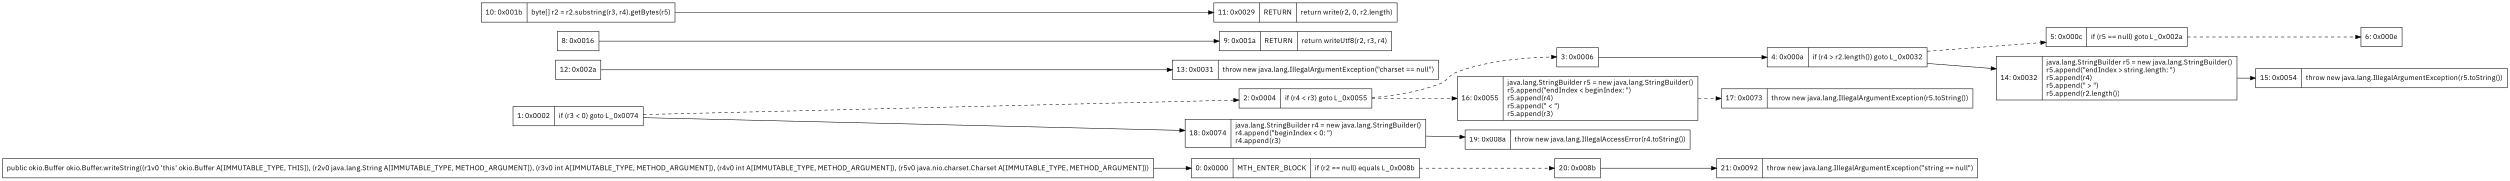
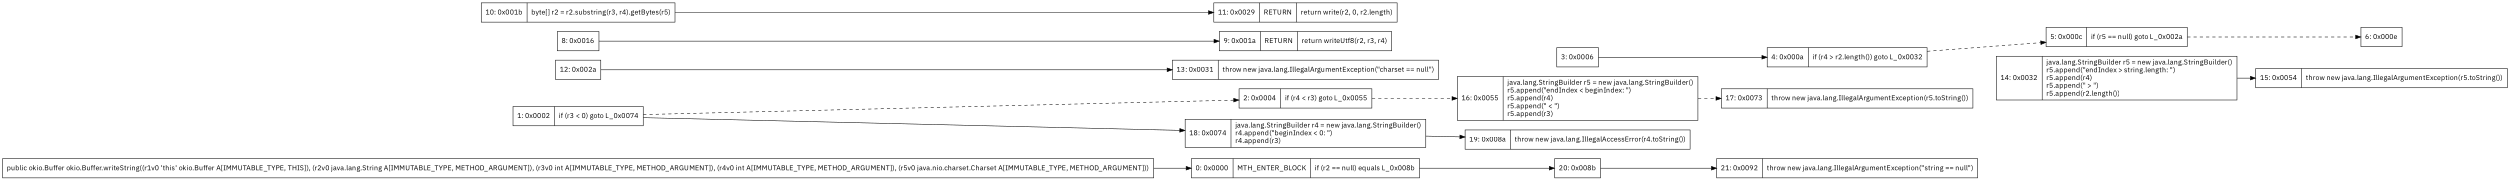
(1959, 66) -> none
(1460, 71) -> none
(1484, 168) -> (1484, 168)
